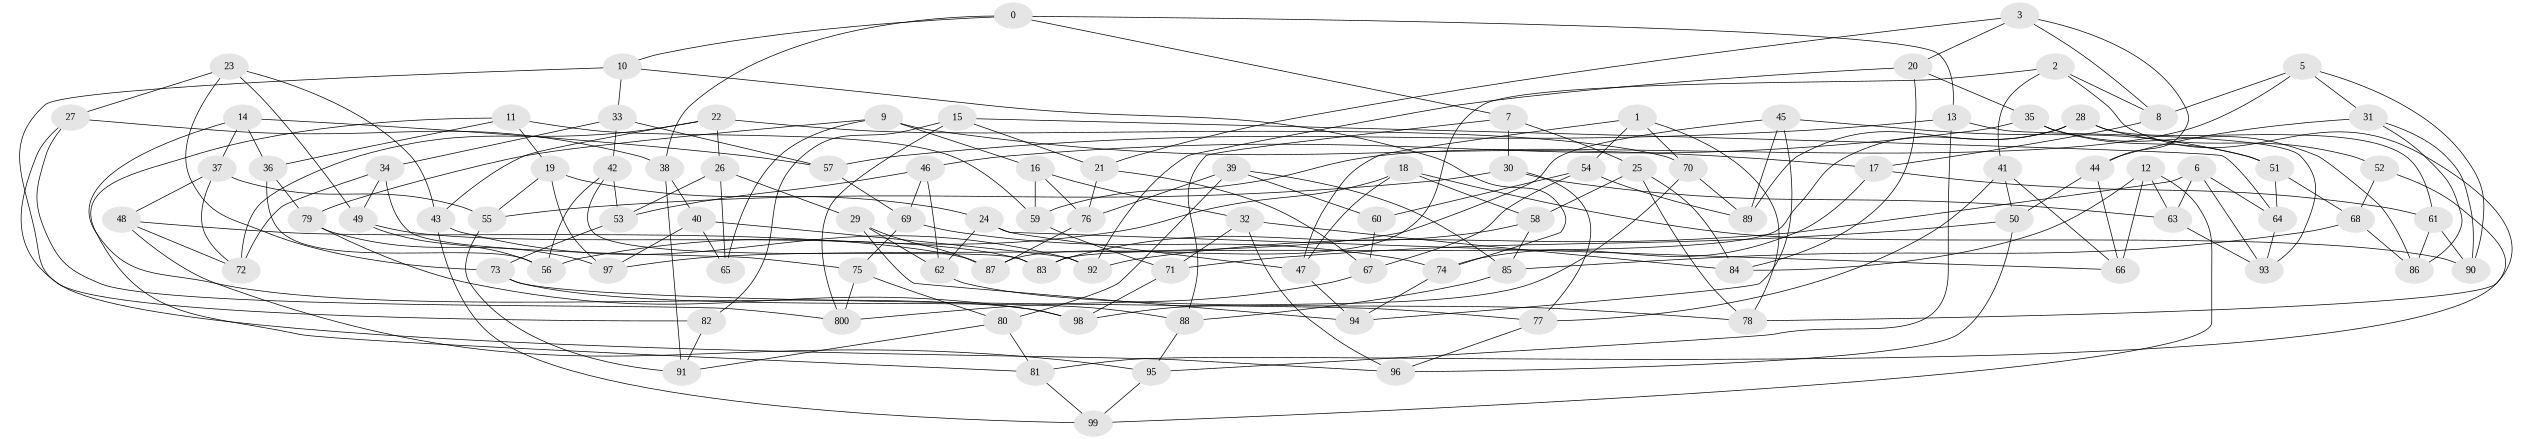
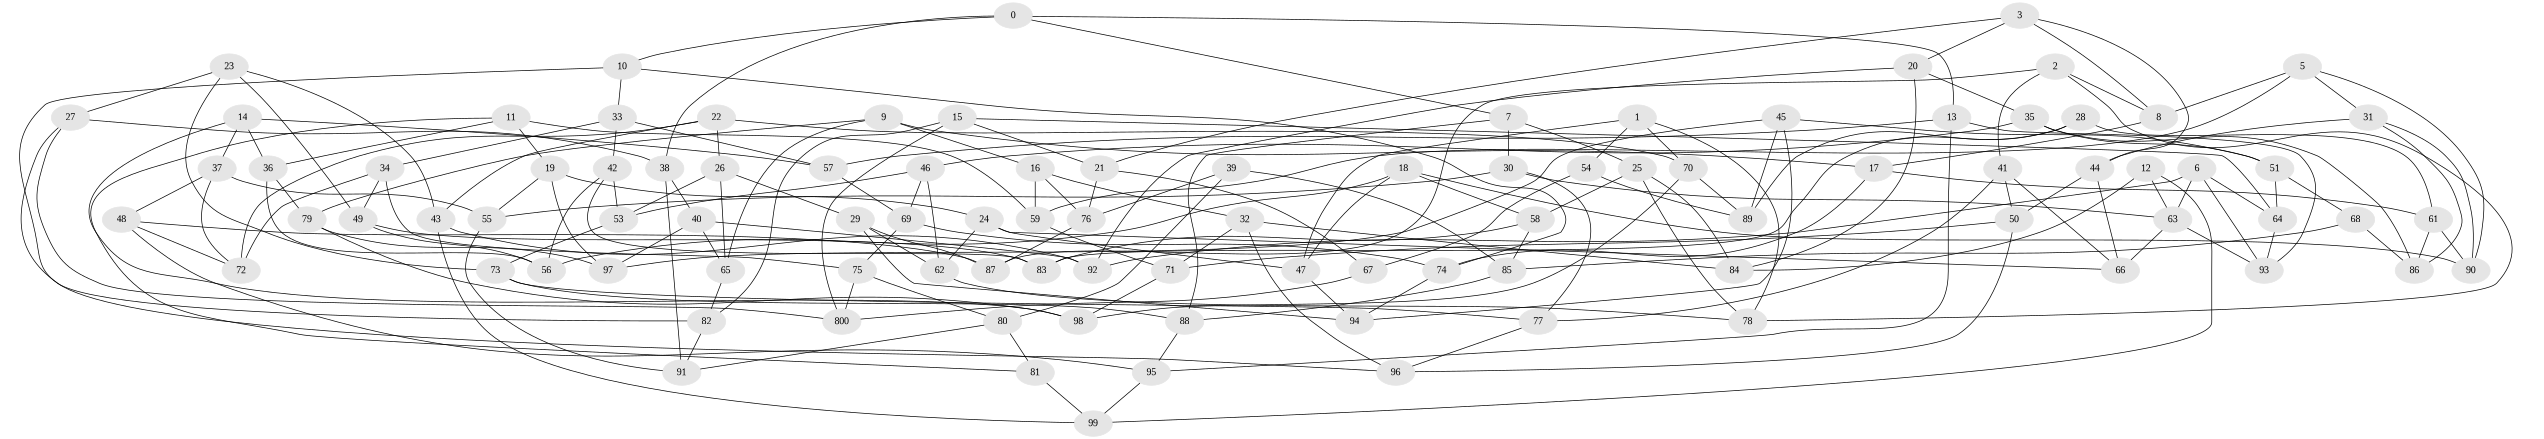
(2380, 169) -> none
(1377, 220) -> none
(2133, 220) -> (2147, 245)
none -> (717, 293)
